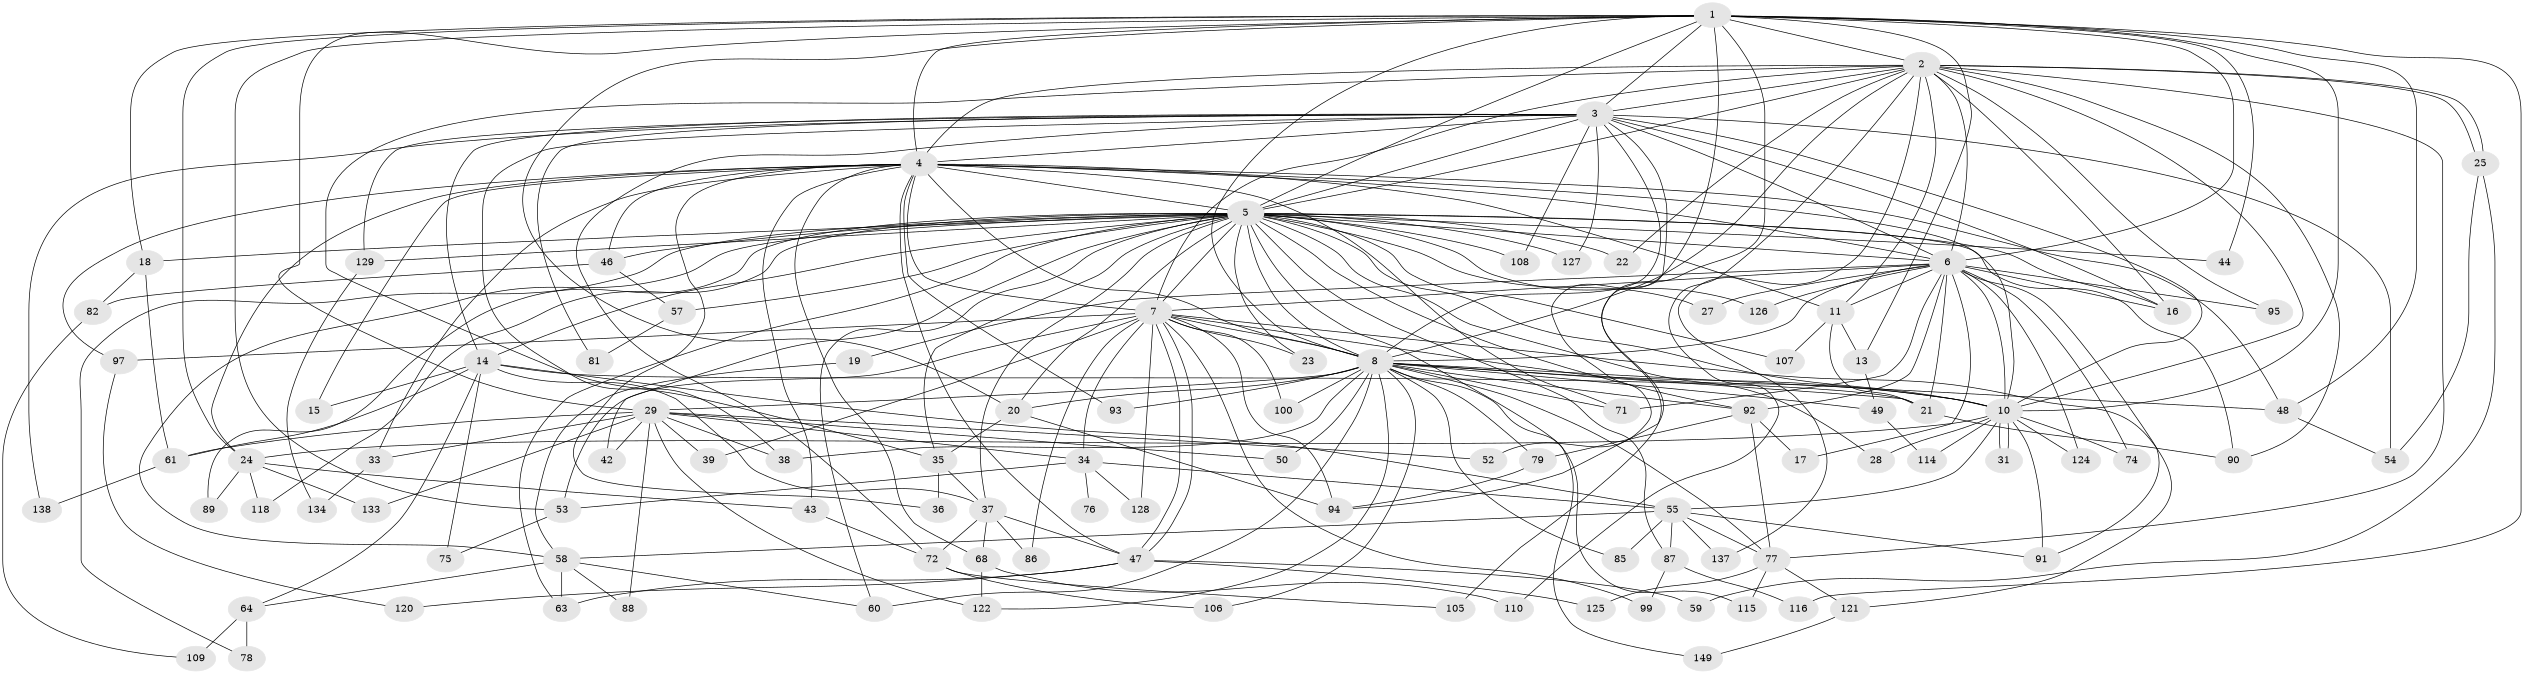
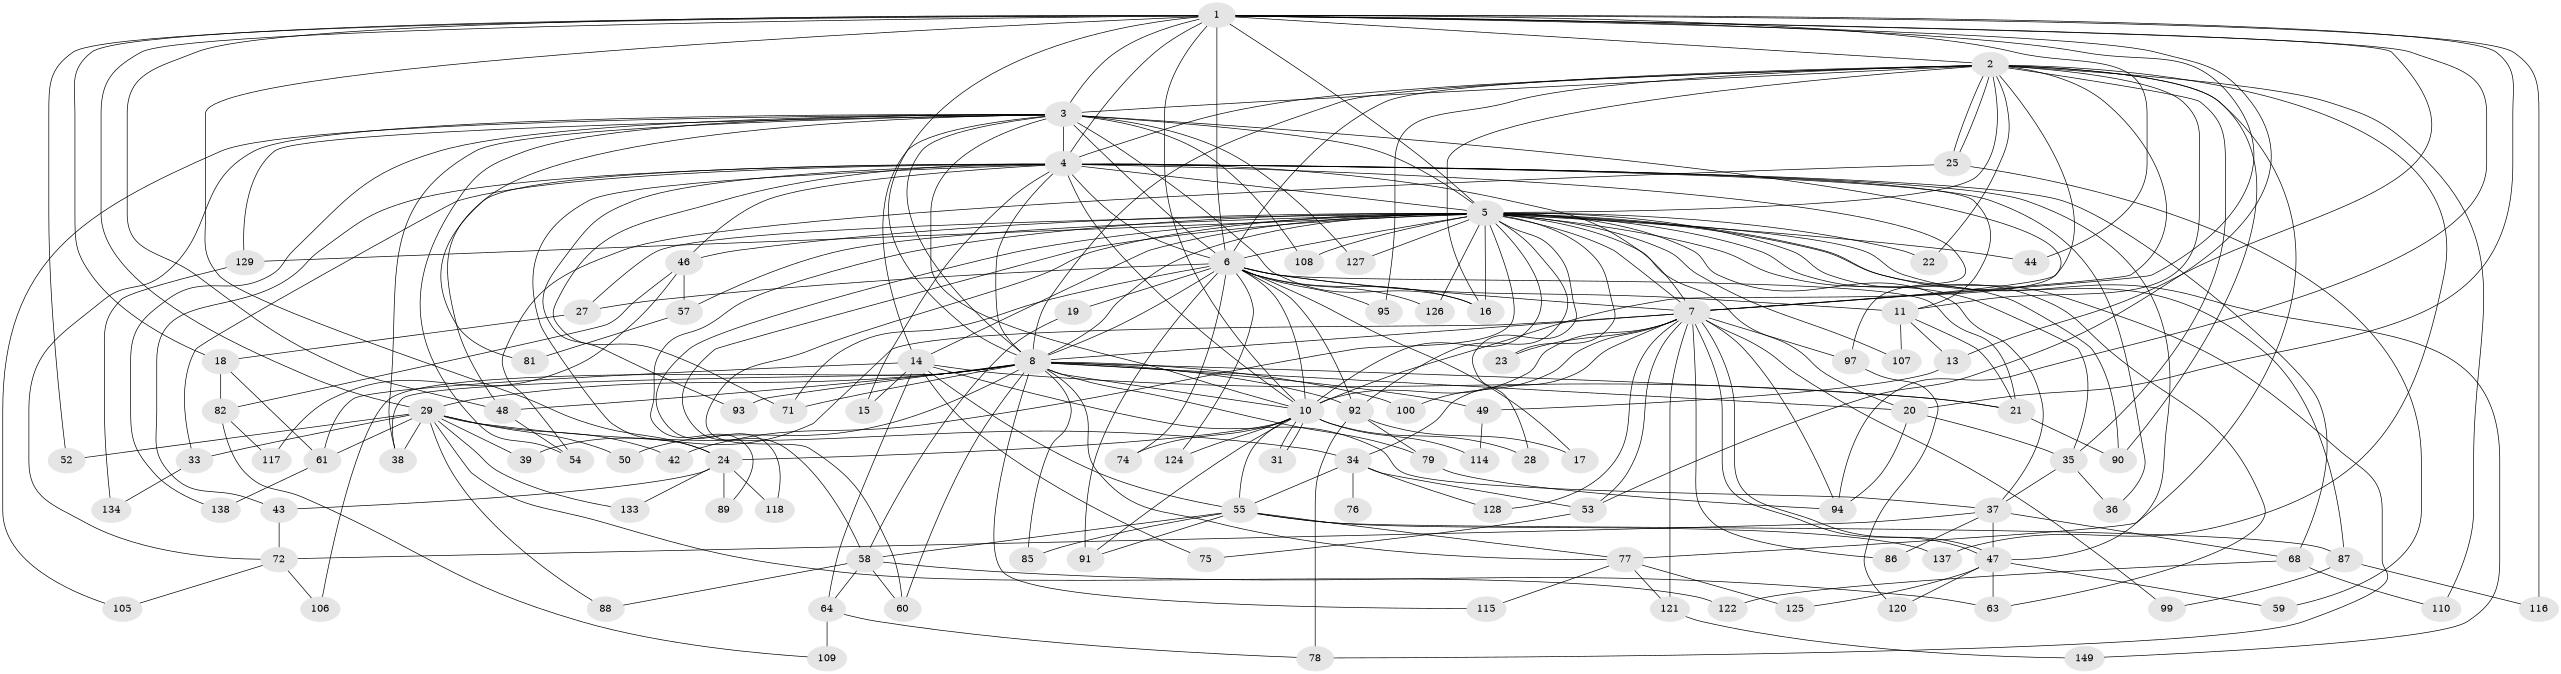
none -> (2075, 51)
none -> (1693, 169)
(695, 234) -> (401, 337)
none -> (272, 461)
(1761, 485) -> (1315, 530)
(1265, 577) -> none
